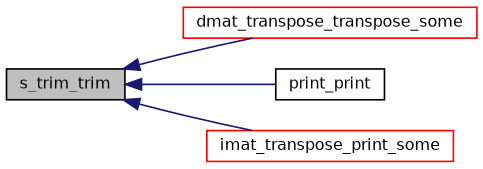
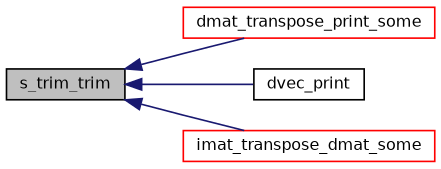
(330, 23) -> (309, 23)
(330, 84) -> (309, 84)
(330, 146) -> (309, 146)
